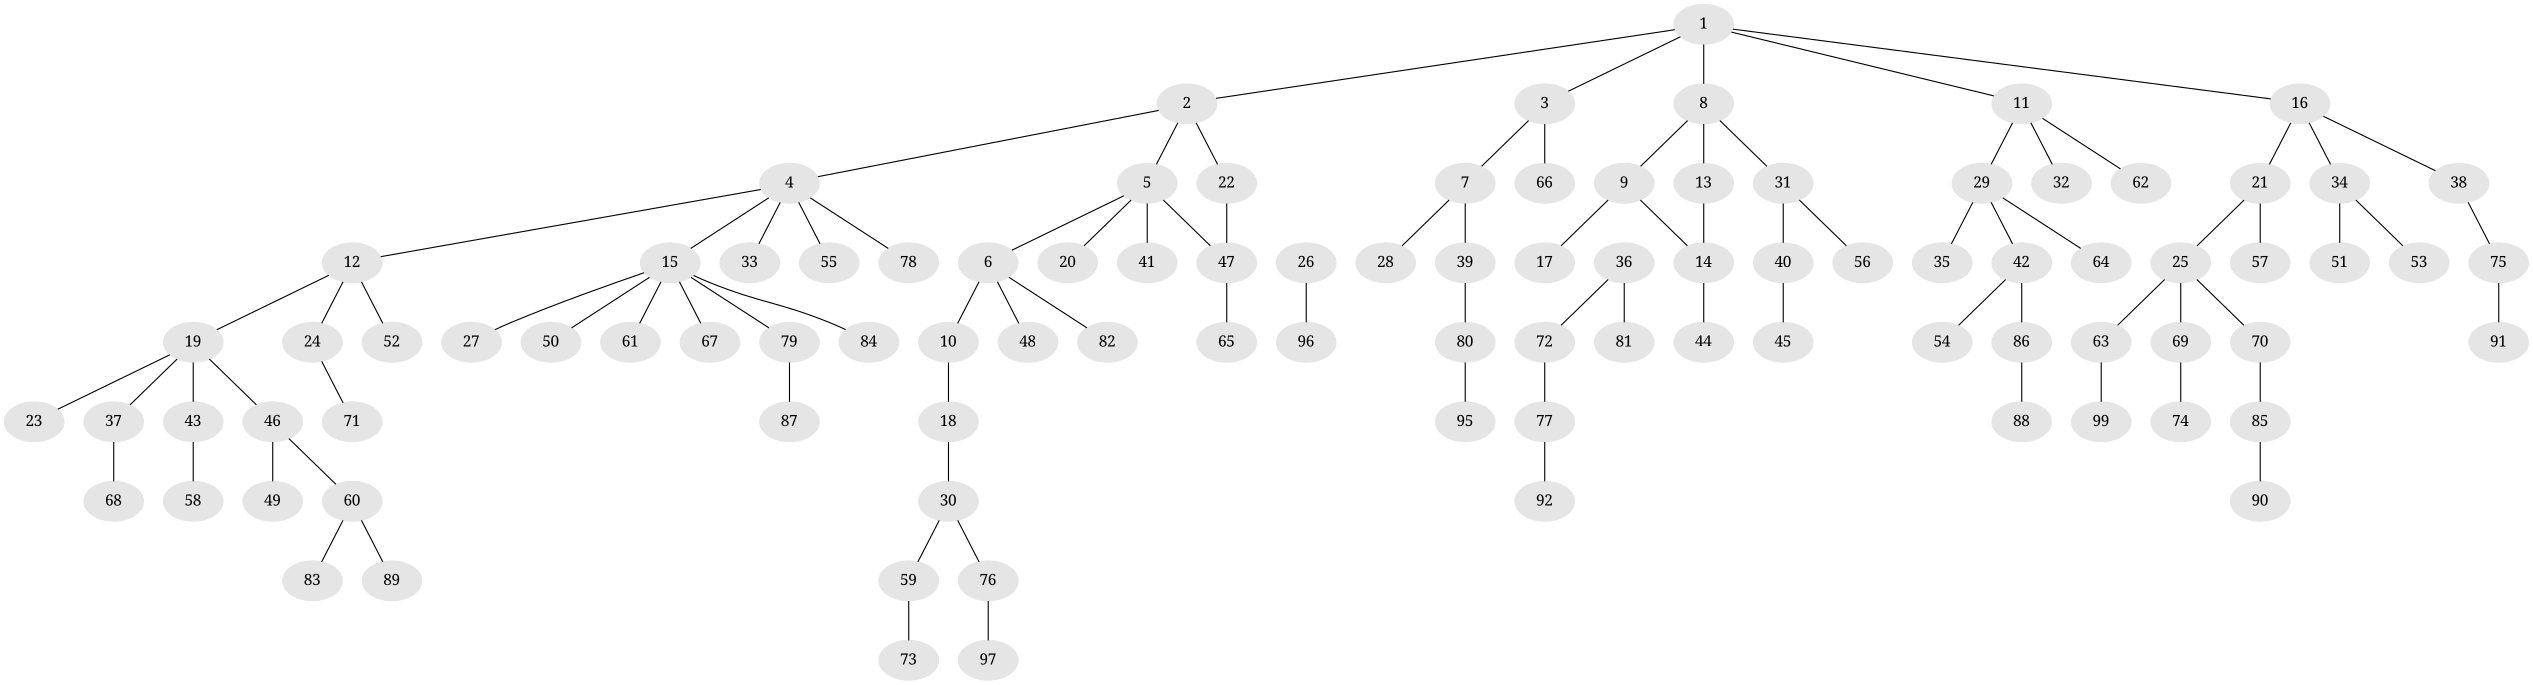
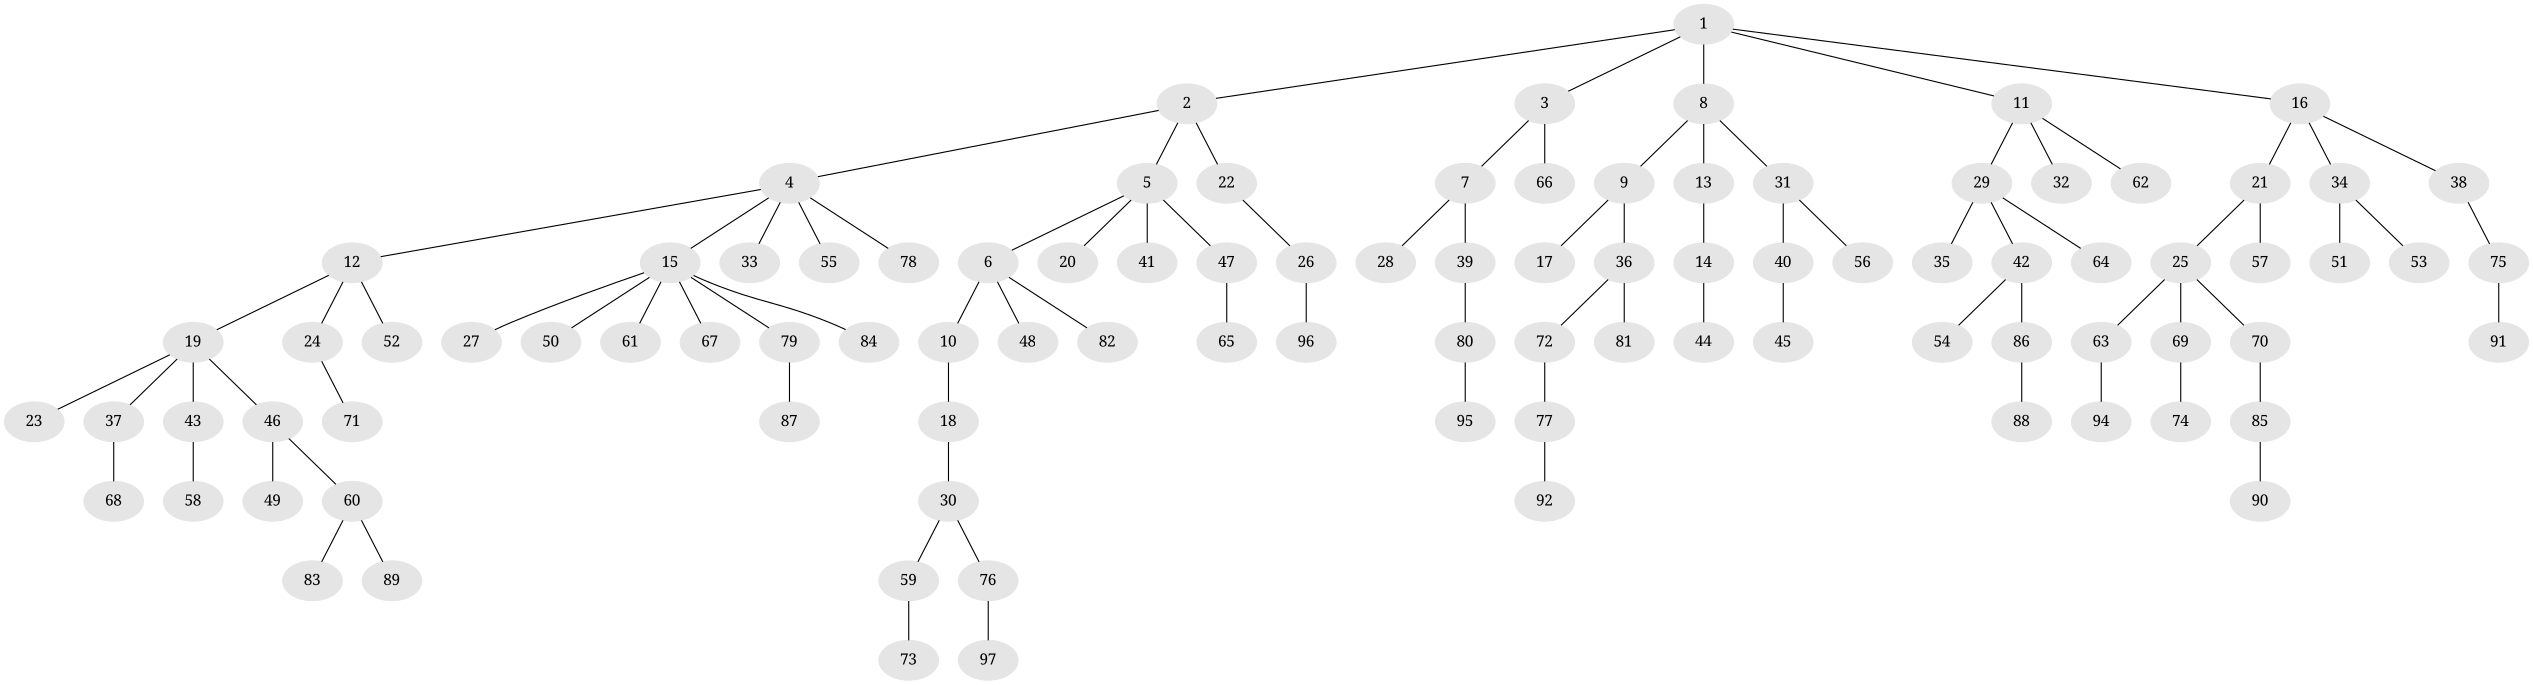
(1227, 223) -> (1266, 223)
(1664, 223) -> (1624, 223)
(2101, 422) -> (2101, 422)
